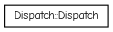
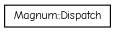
(56, 16) -> (57, 16)
